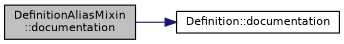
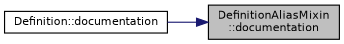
(150, 22) -> (182, 22)
